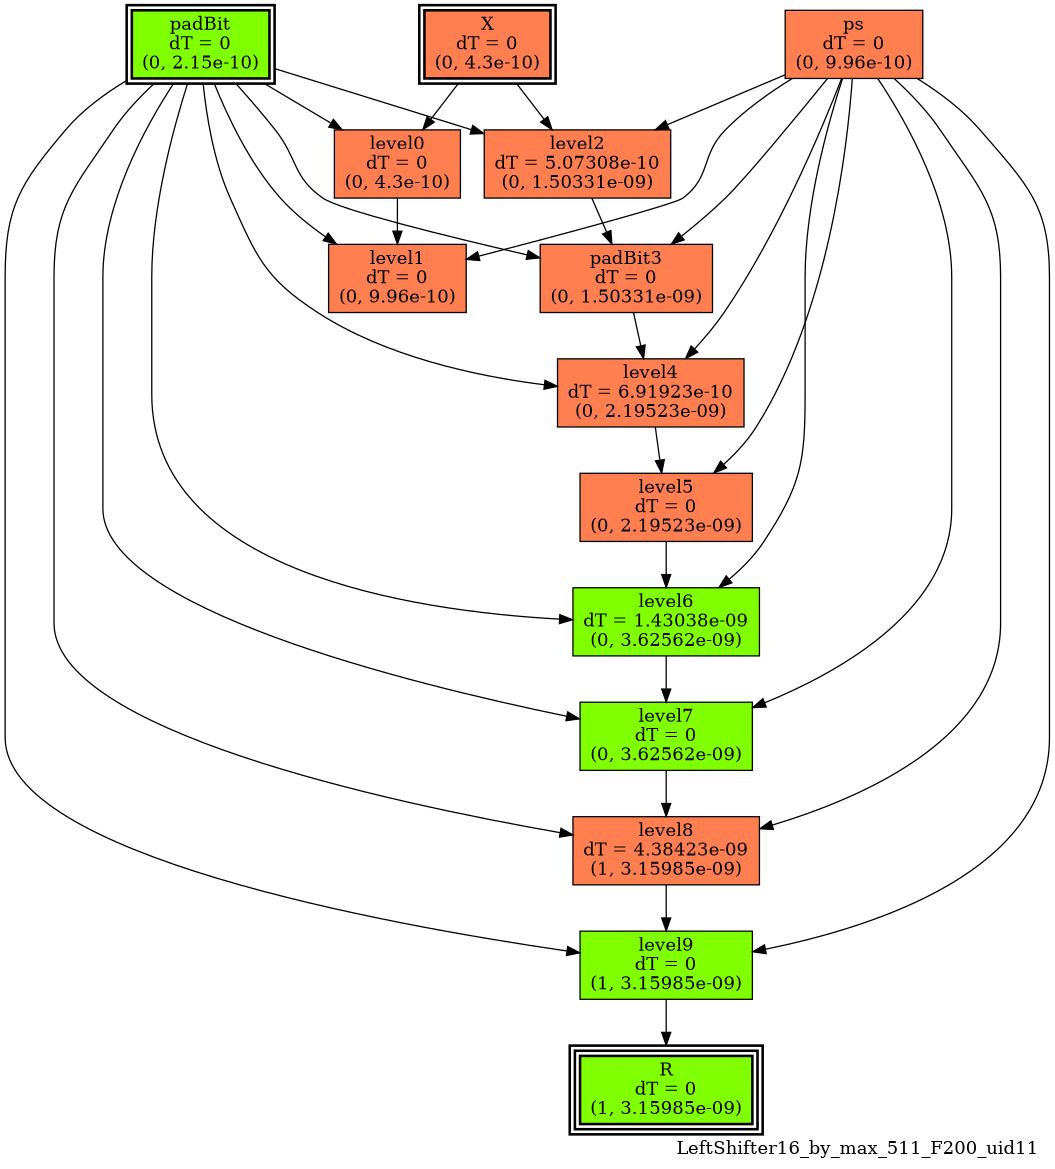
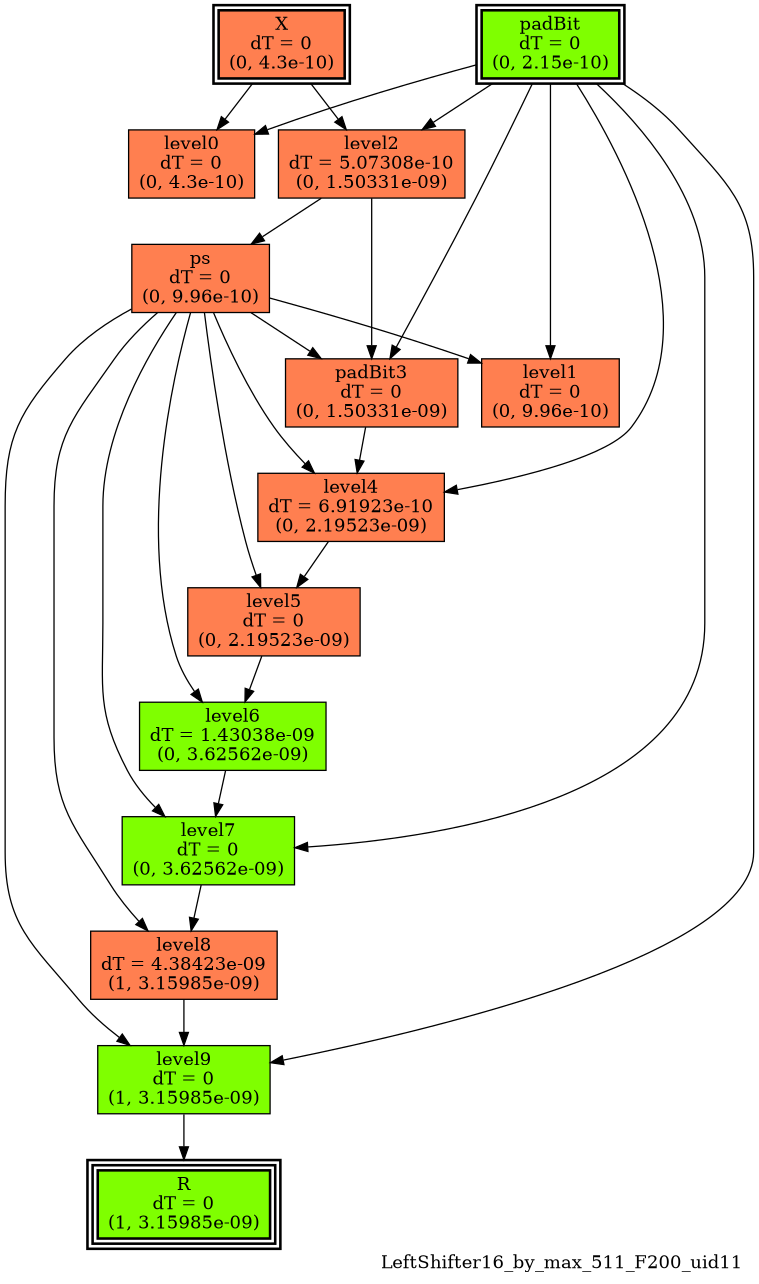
(726, 100) -> (292, 217)
(397, 215) -> none
(183, 485) -> none
(54, 622) -> none
